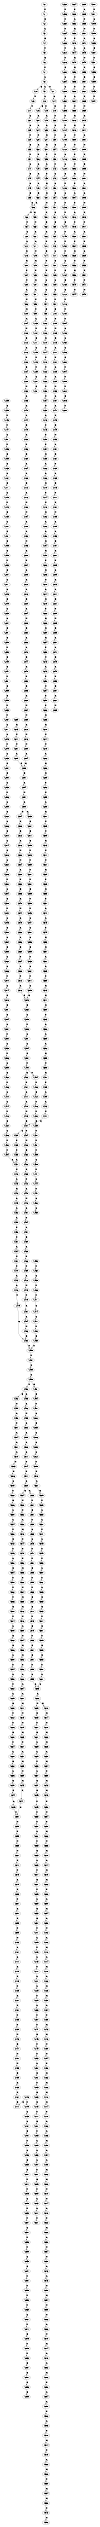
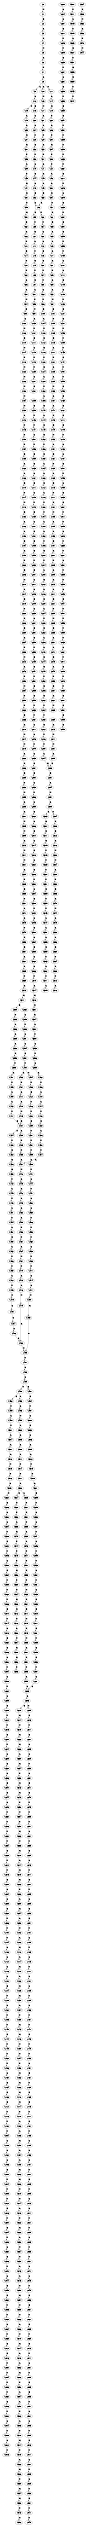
(74, 237) -> none
(26, 1000) -> none
none -> (30, 1223)
(22, 1674) -> none
(15, 1812) -> (6, 1812)
(22, 2102) -> (62, 424)
none -> (6, 2227)
none -> (29, 2227)
